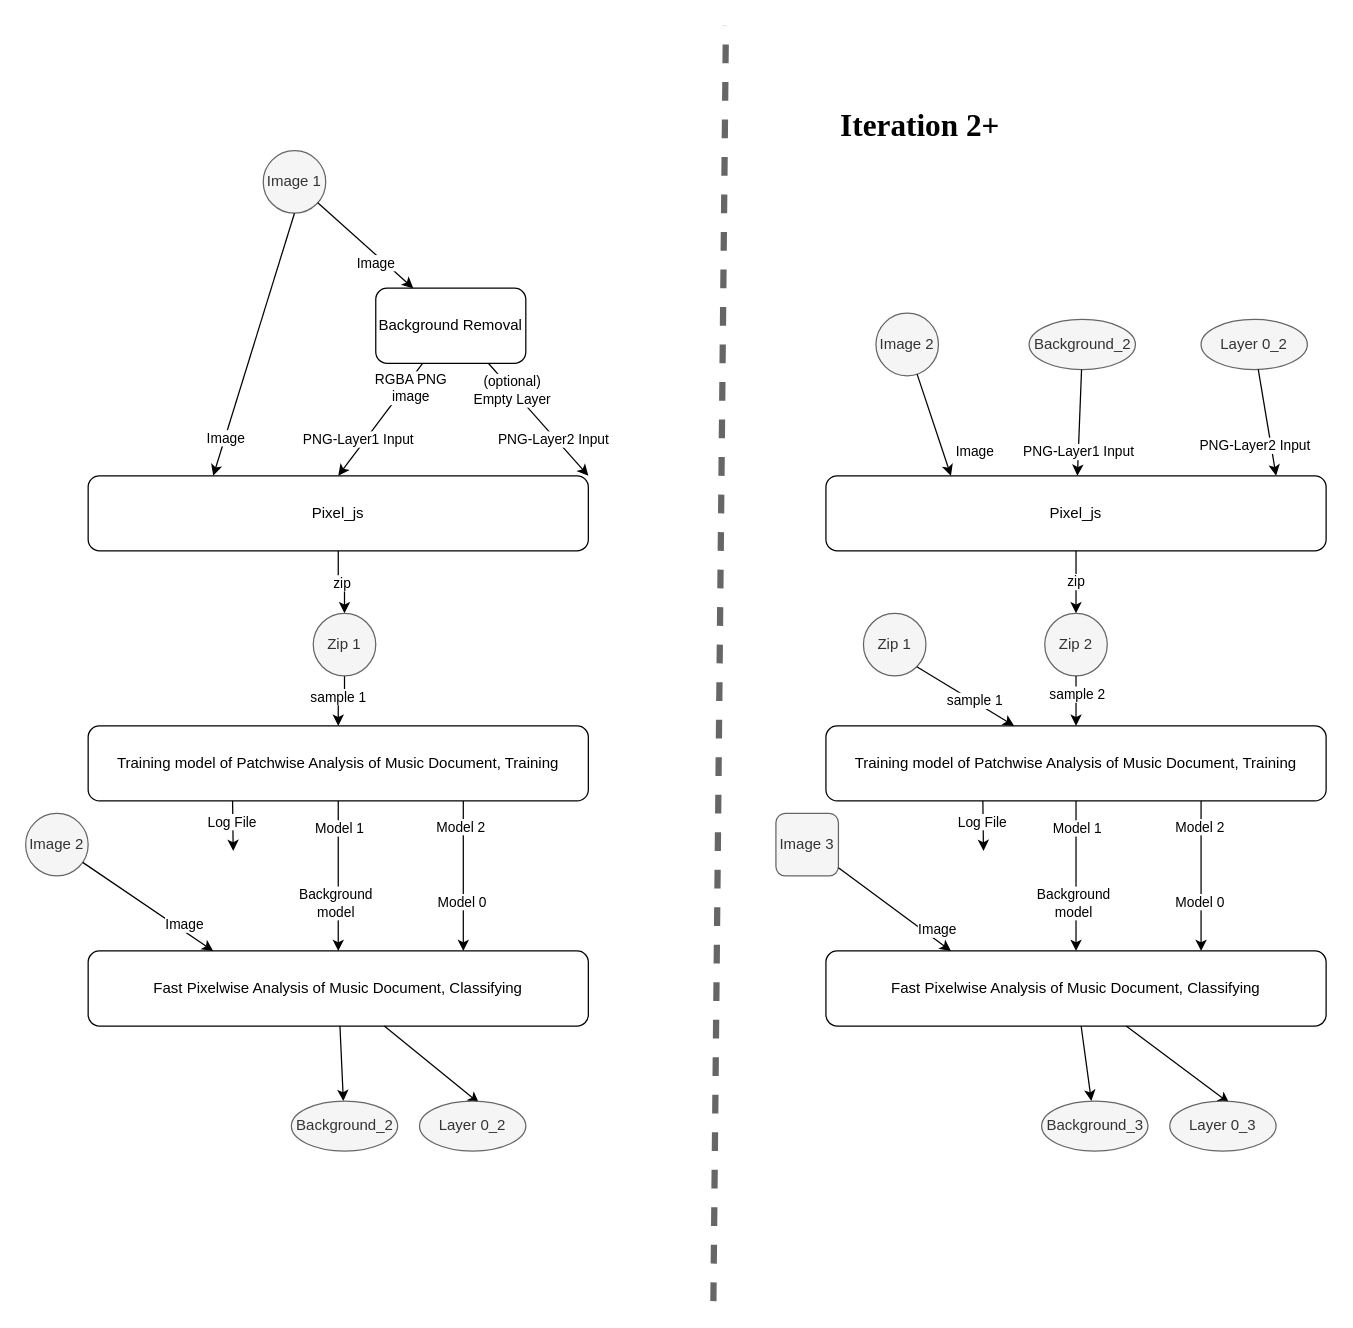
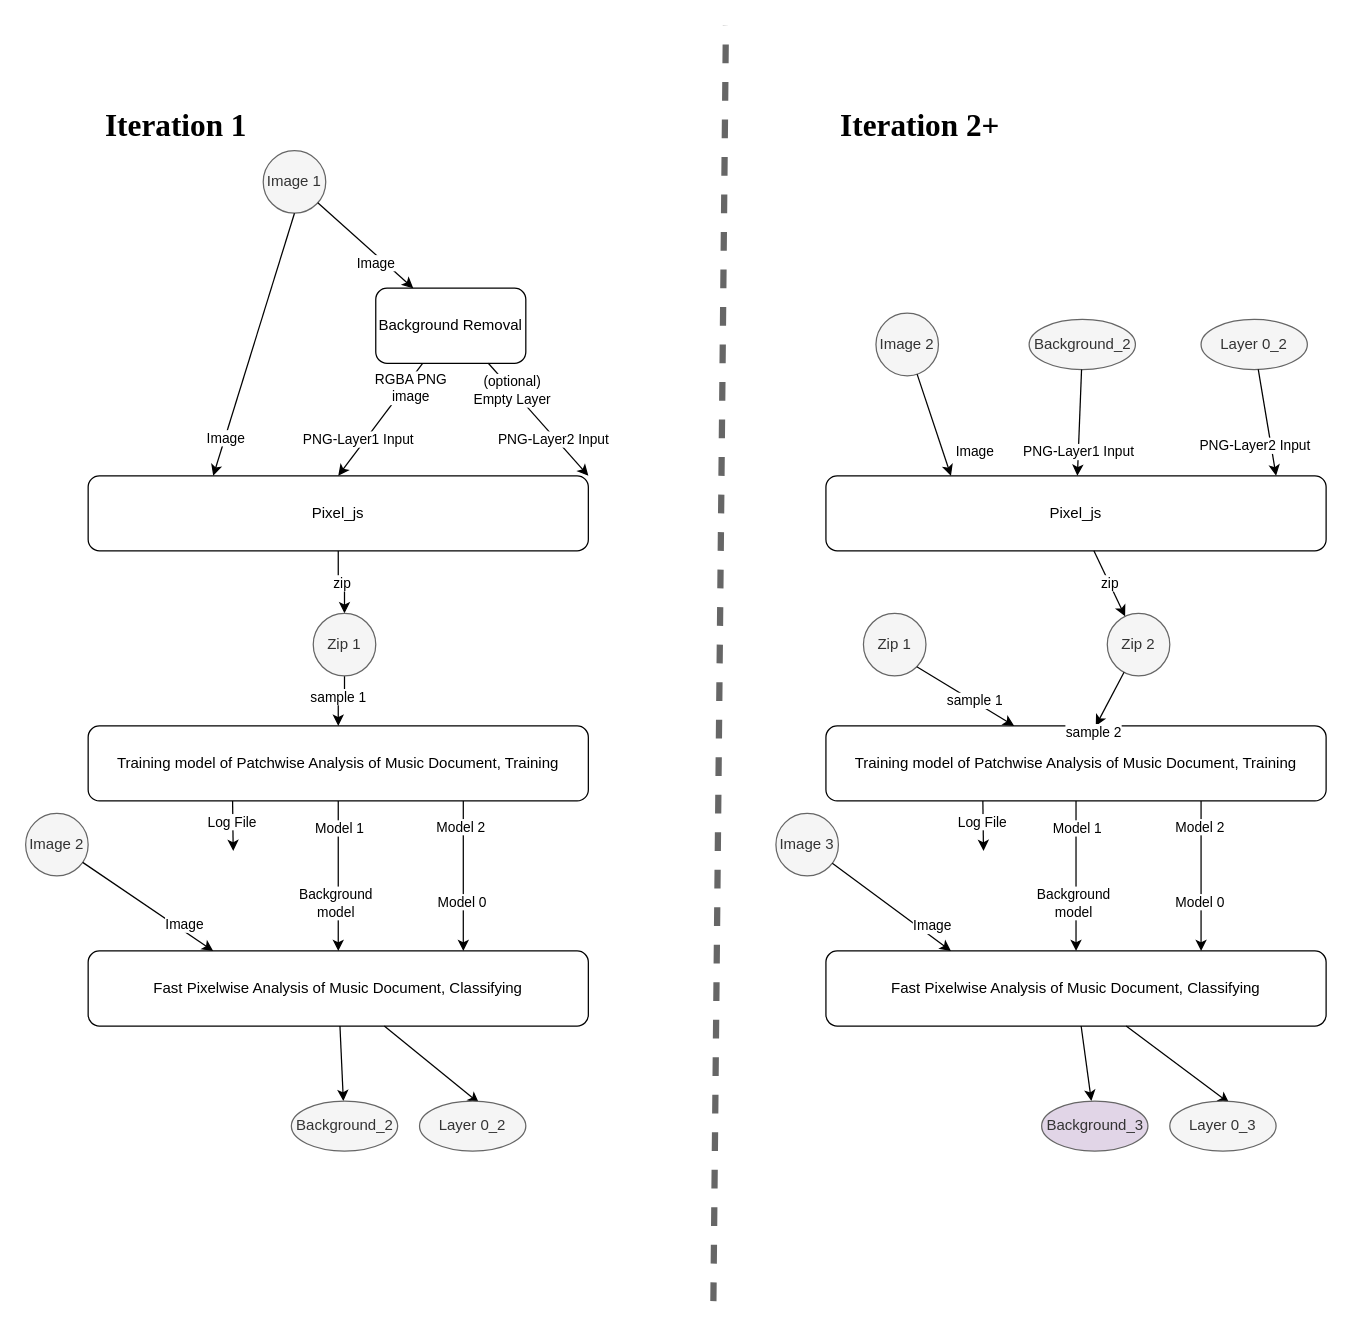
none -> (176, 126)
(1076, 644) -> (1138, 644)
(807, 844) -> (807, 844)
(1094, 1126) -> (1094, 1126)
